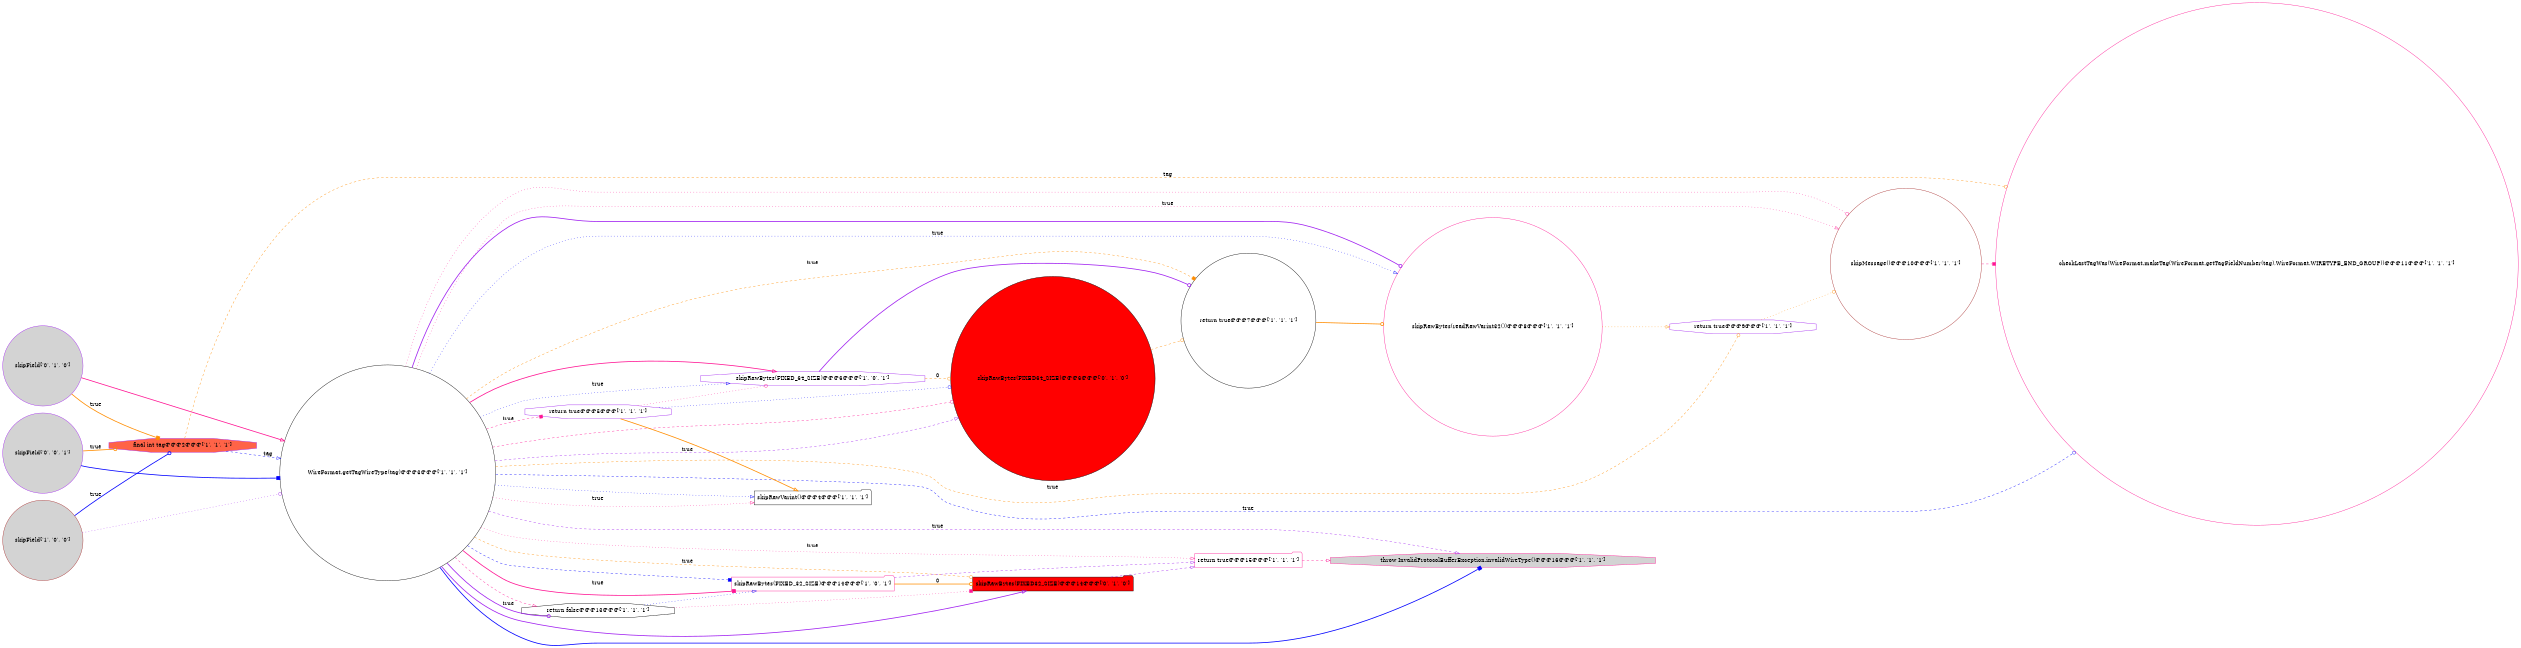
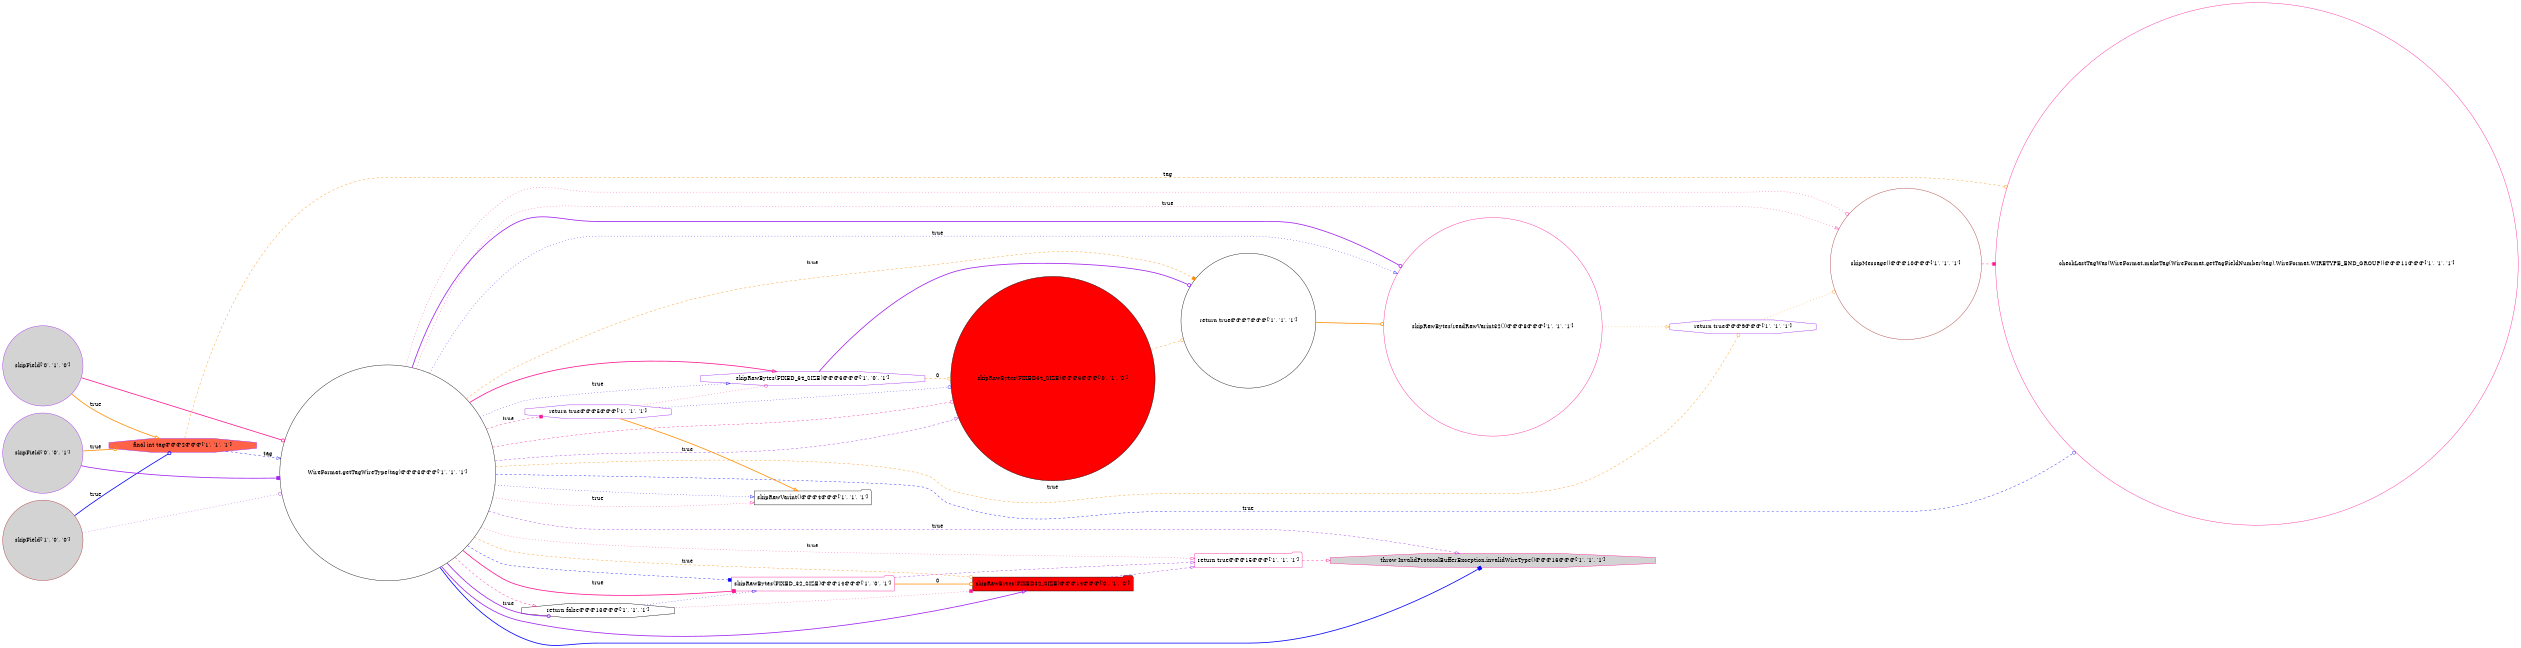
(181, 409) -> (181, 409)
(112, 419) -> (112, 419)
(178, 476) -> (178, 476)
